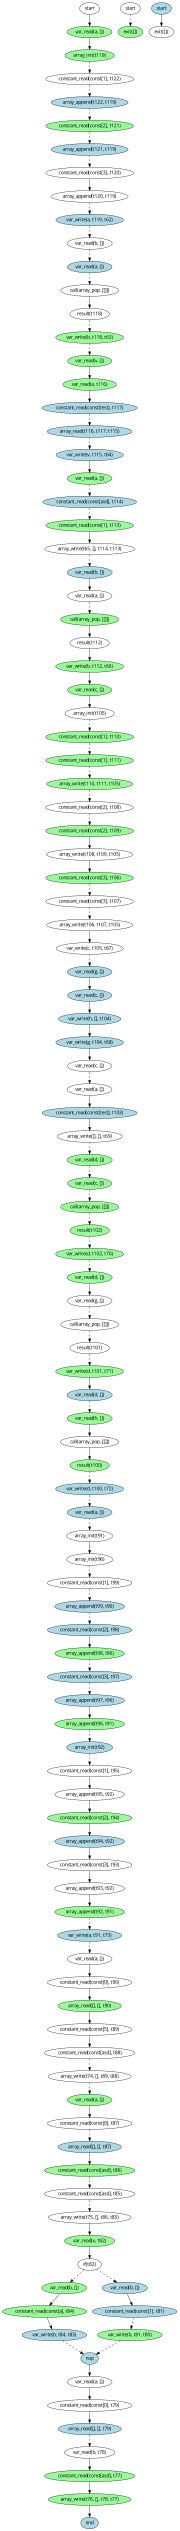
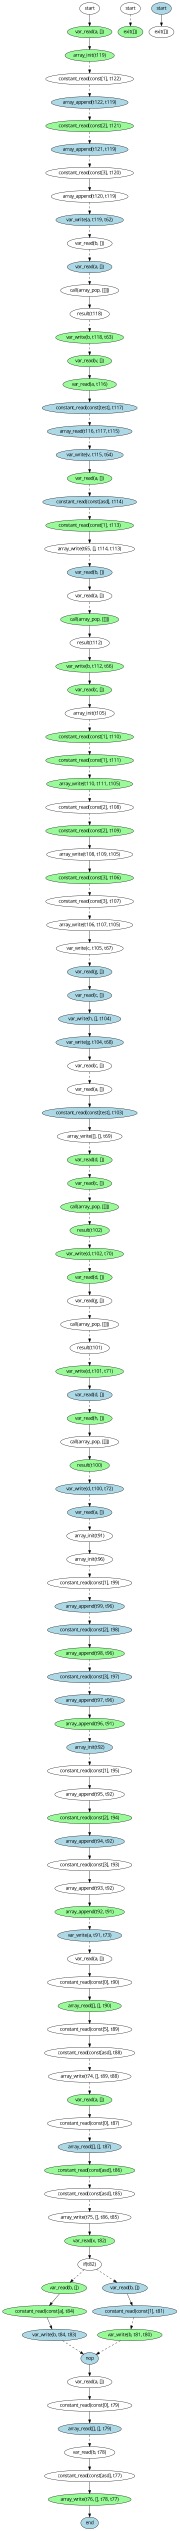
(90, 2476) -> (90, 2476)
